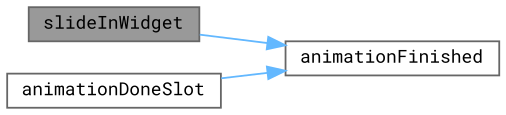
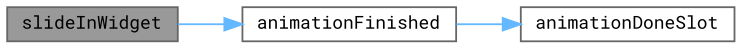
(244, 76) -> (479, 24)
